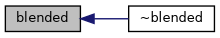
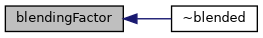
(43, 19) -> (64, 19)
